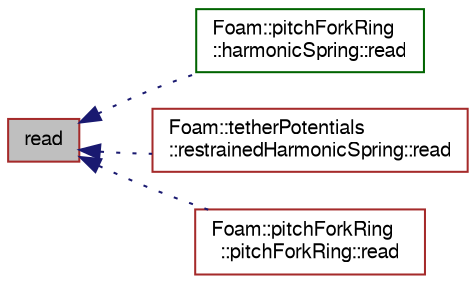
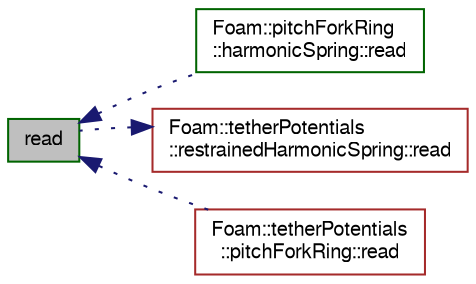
(44, 140) -> (44, 140)
(126, 153) -> (105, 129)
(310, 242) -> (310, 242)
